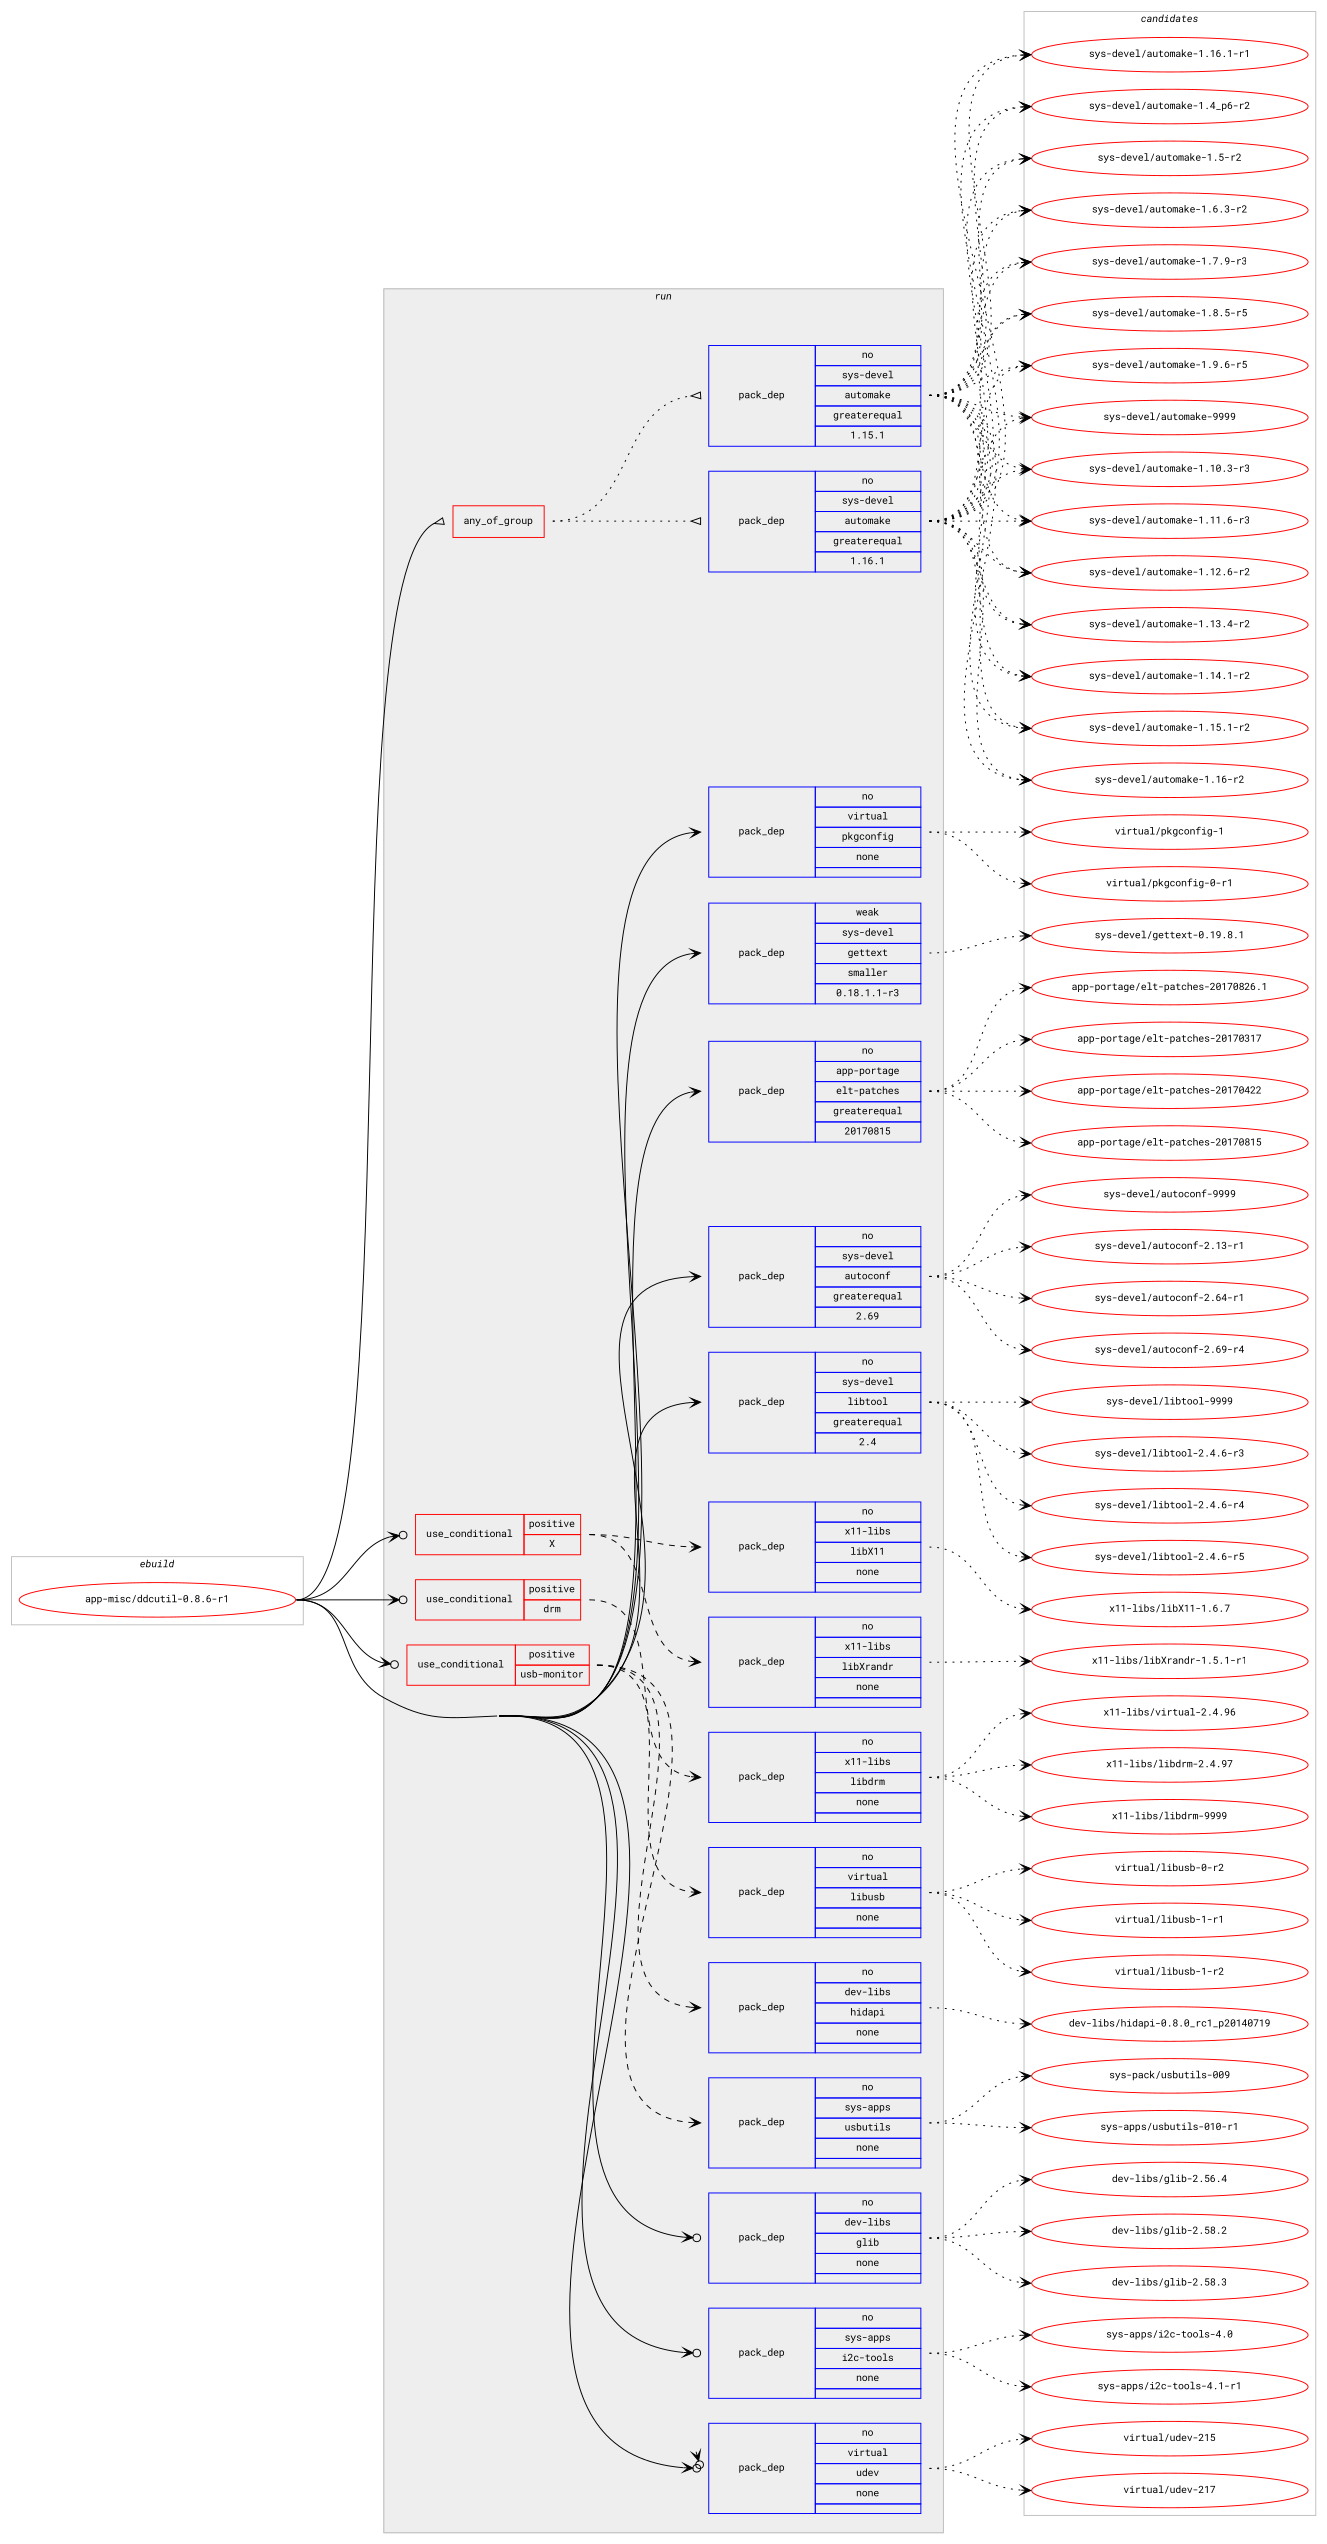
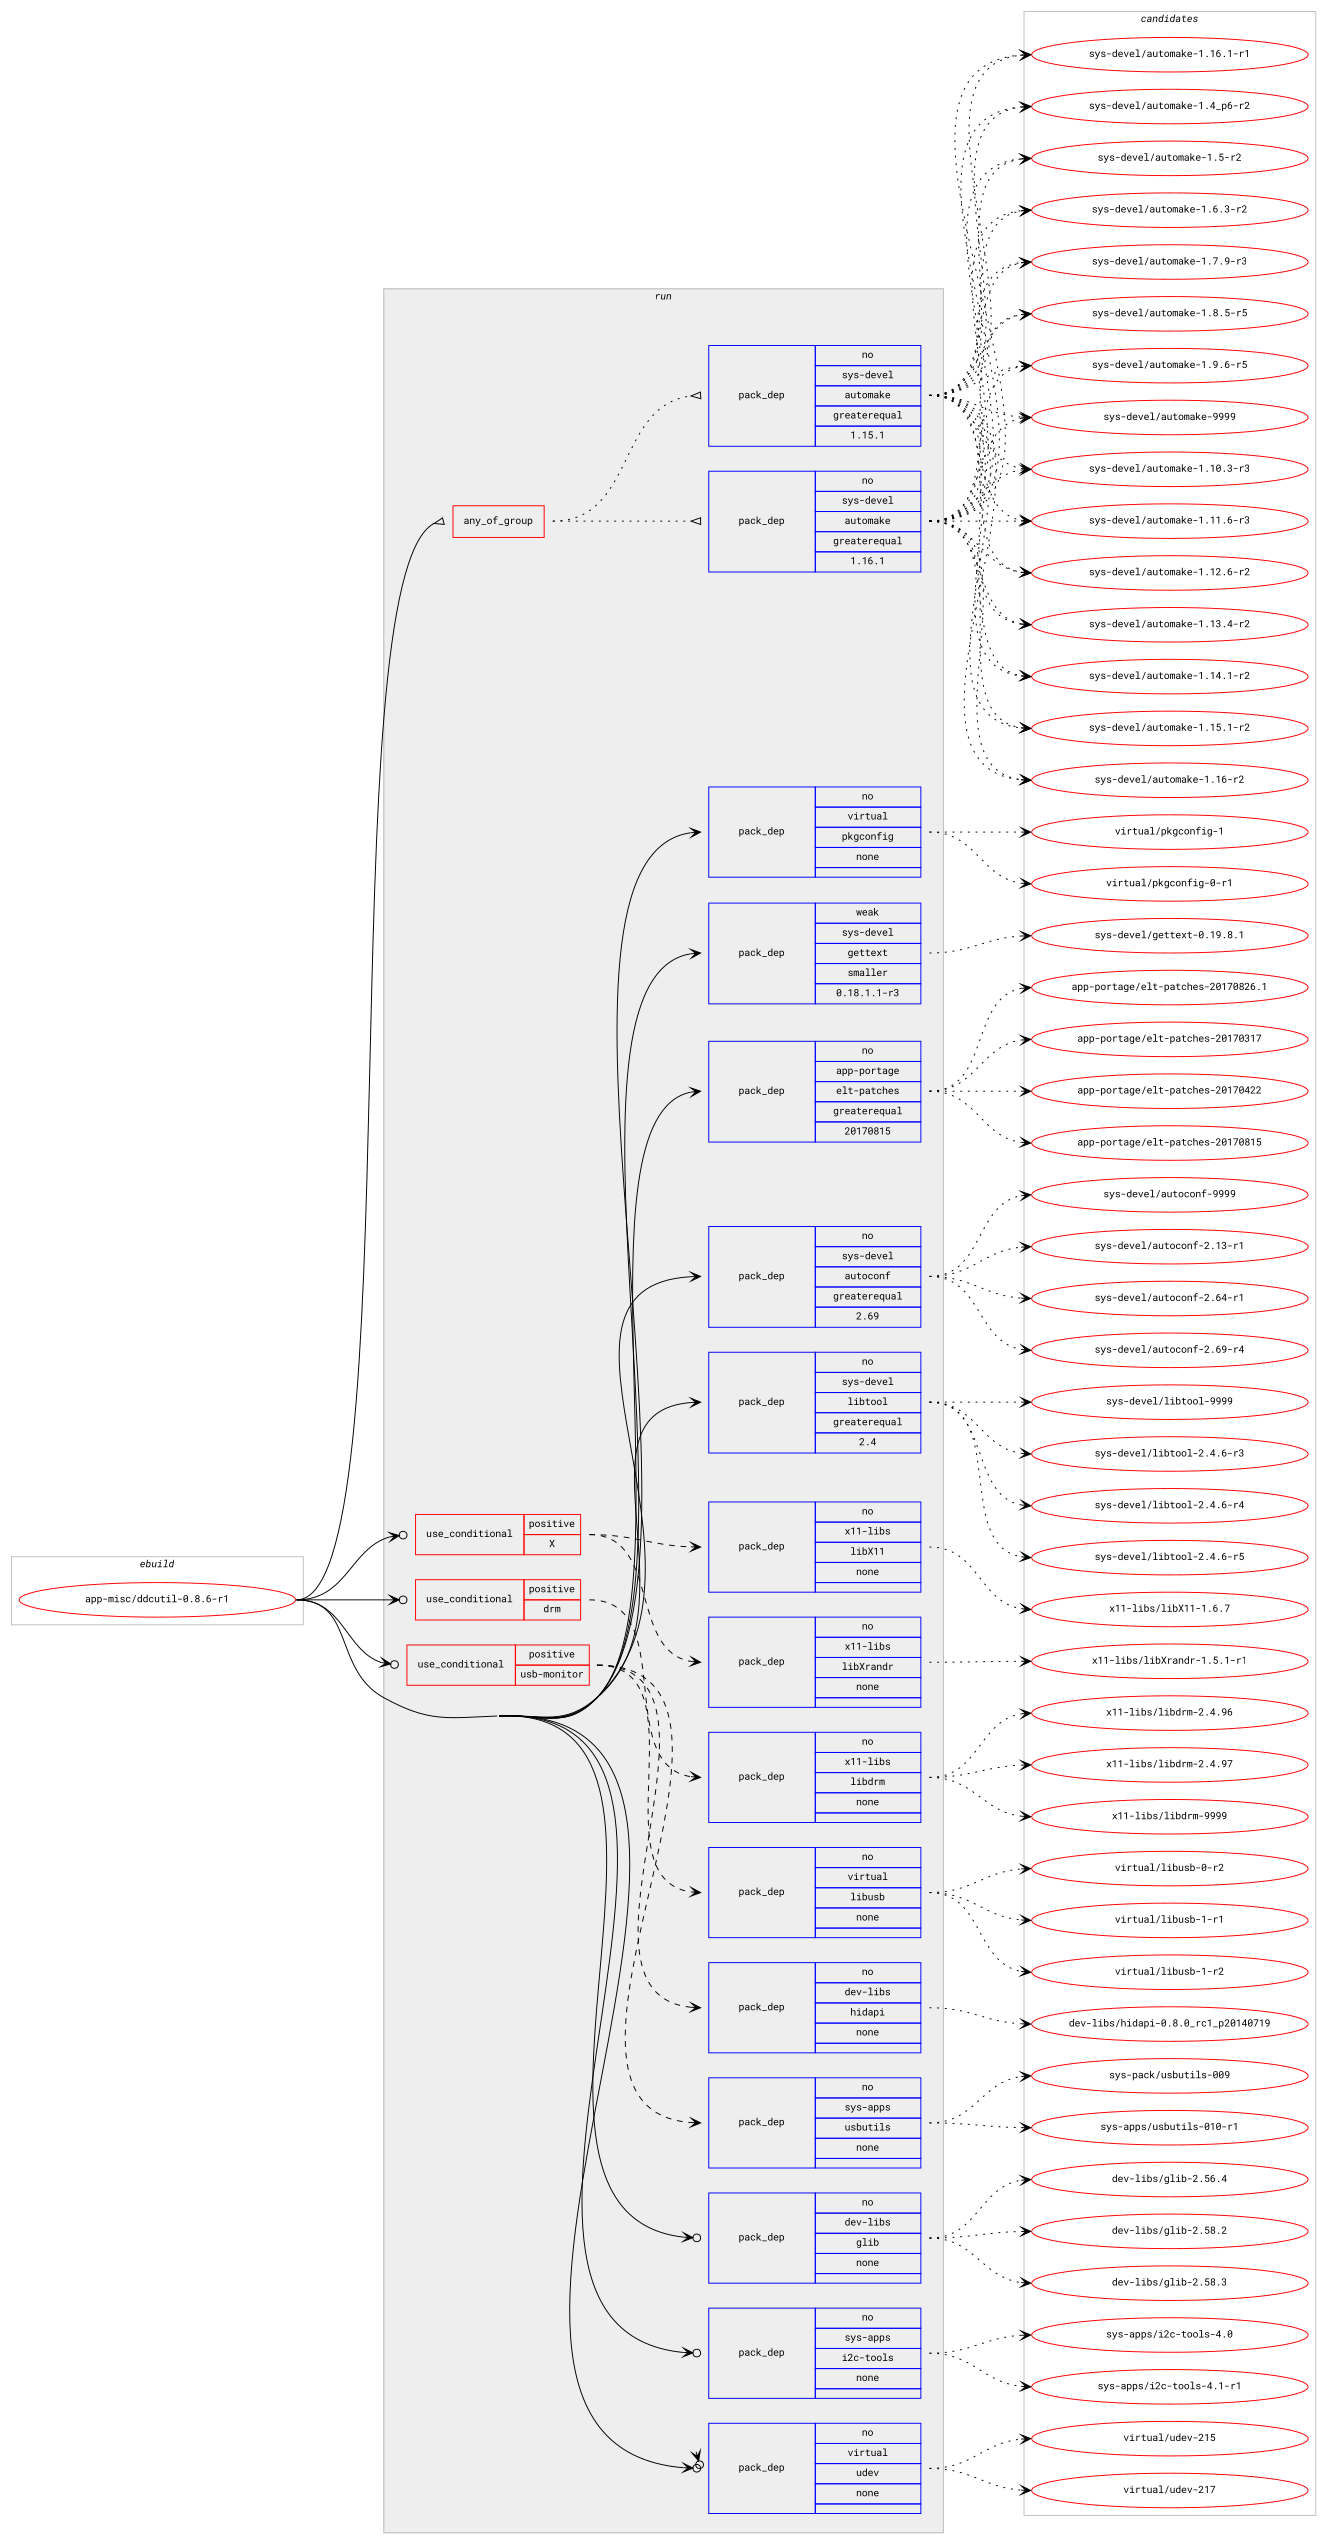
(1170, 1713) -> (1170, 1713)
